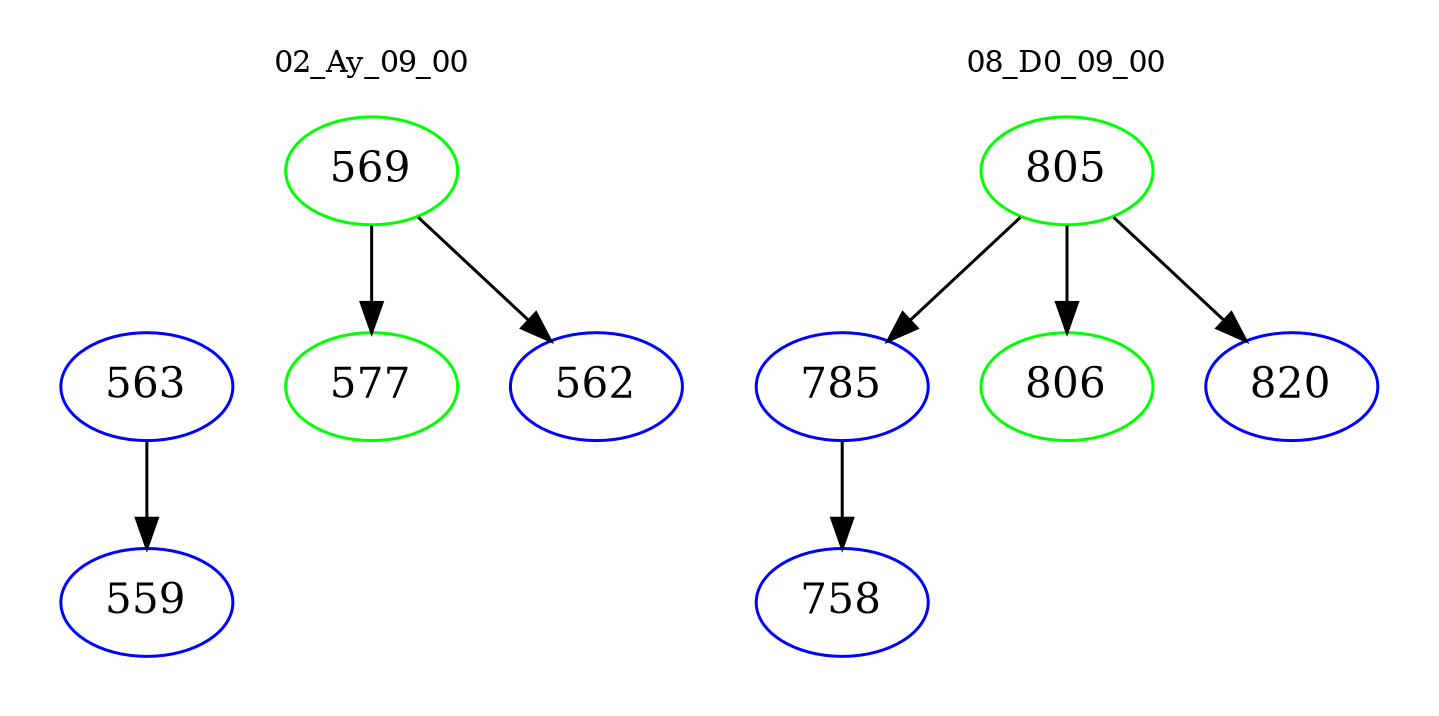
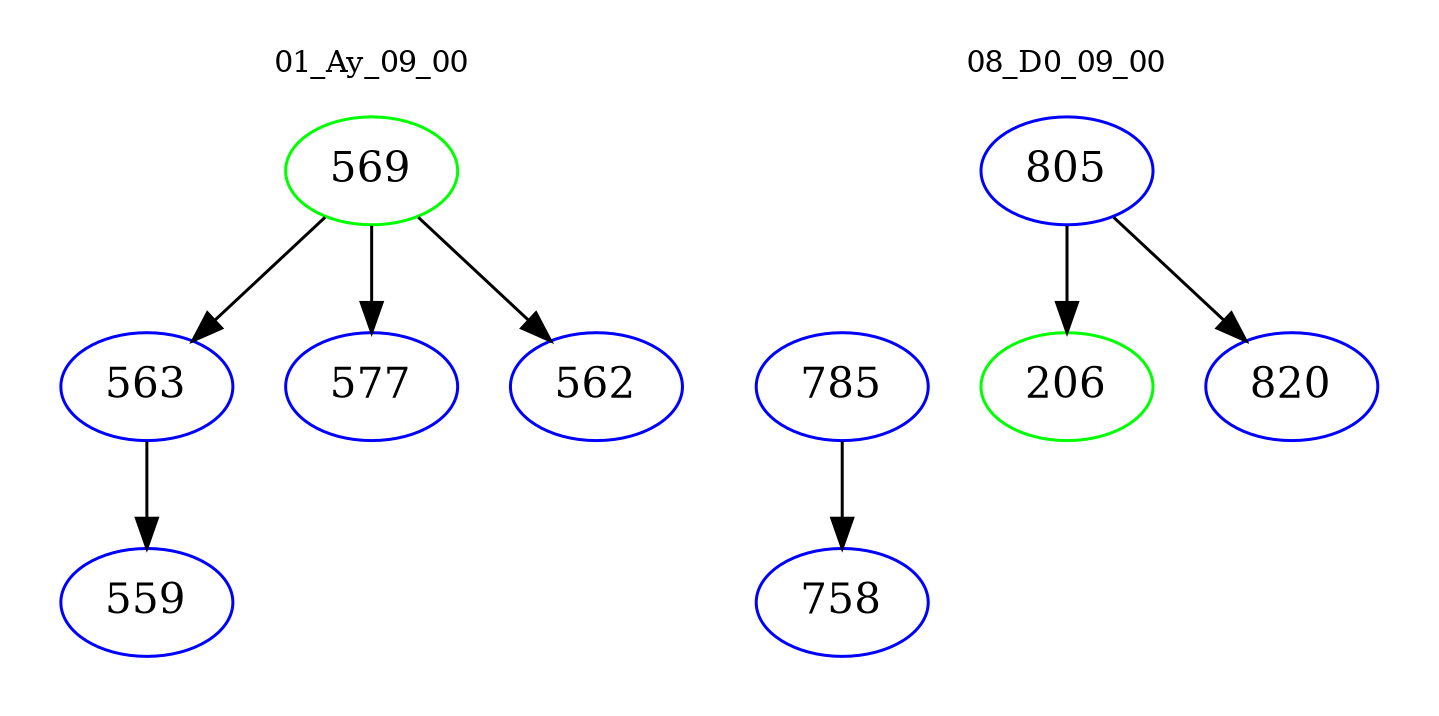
(372, 64) -> (372, 64)
(1067, 171) -> (1067, 171)
none -> (270, 269)
(965, 269) -> none
(372, 387) -> (372, 387)
(1067, 387) -> (1067, 387)
